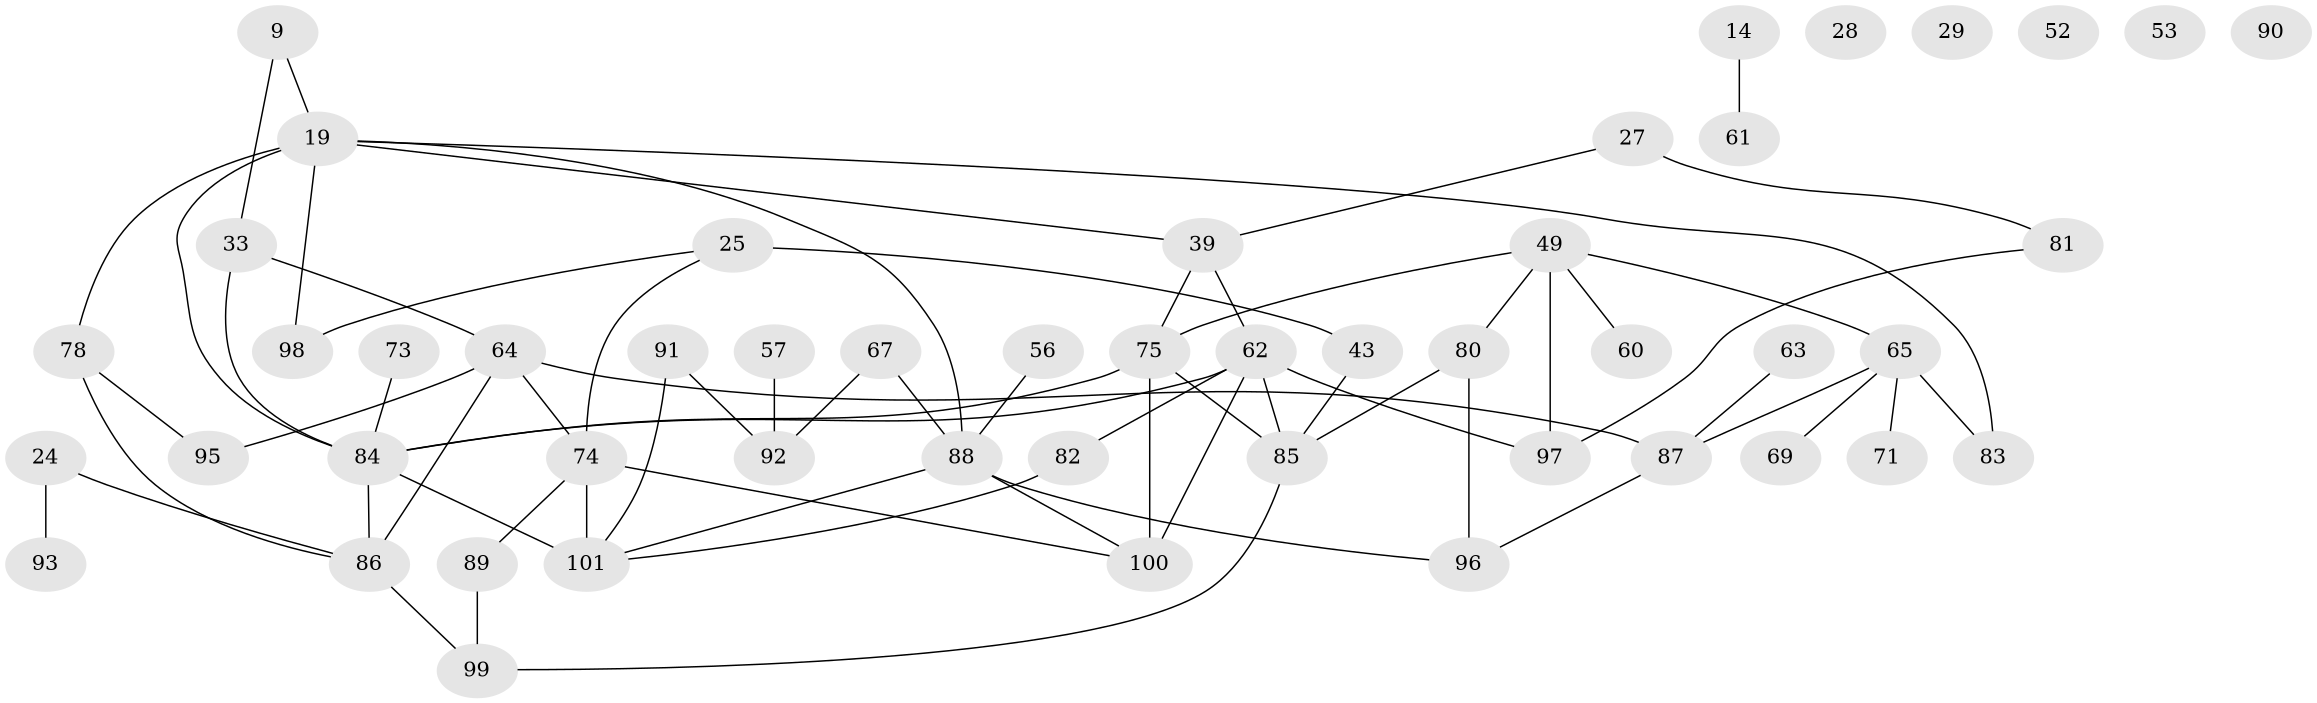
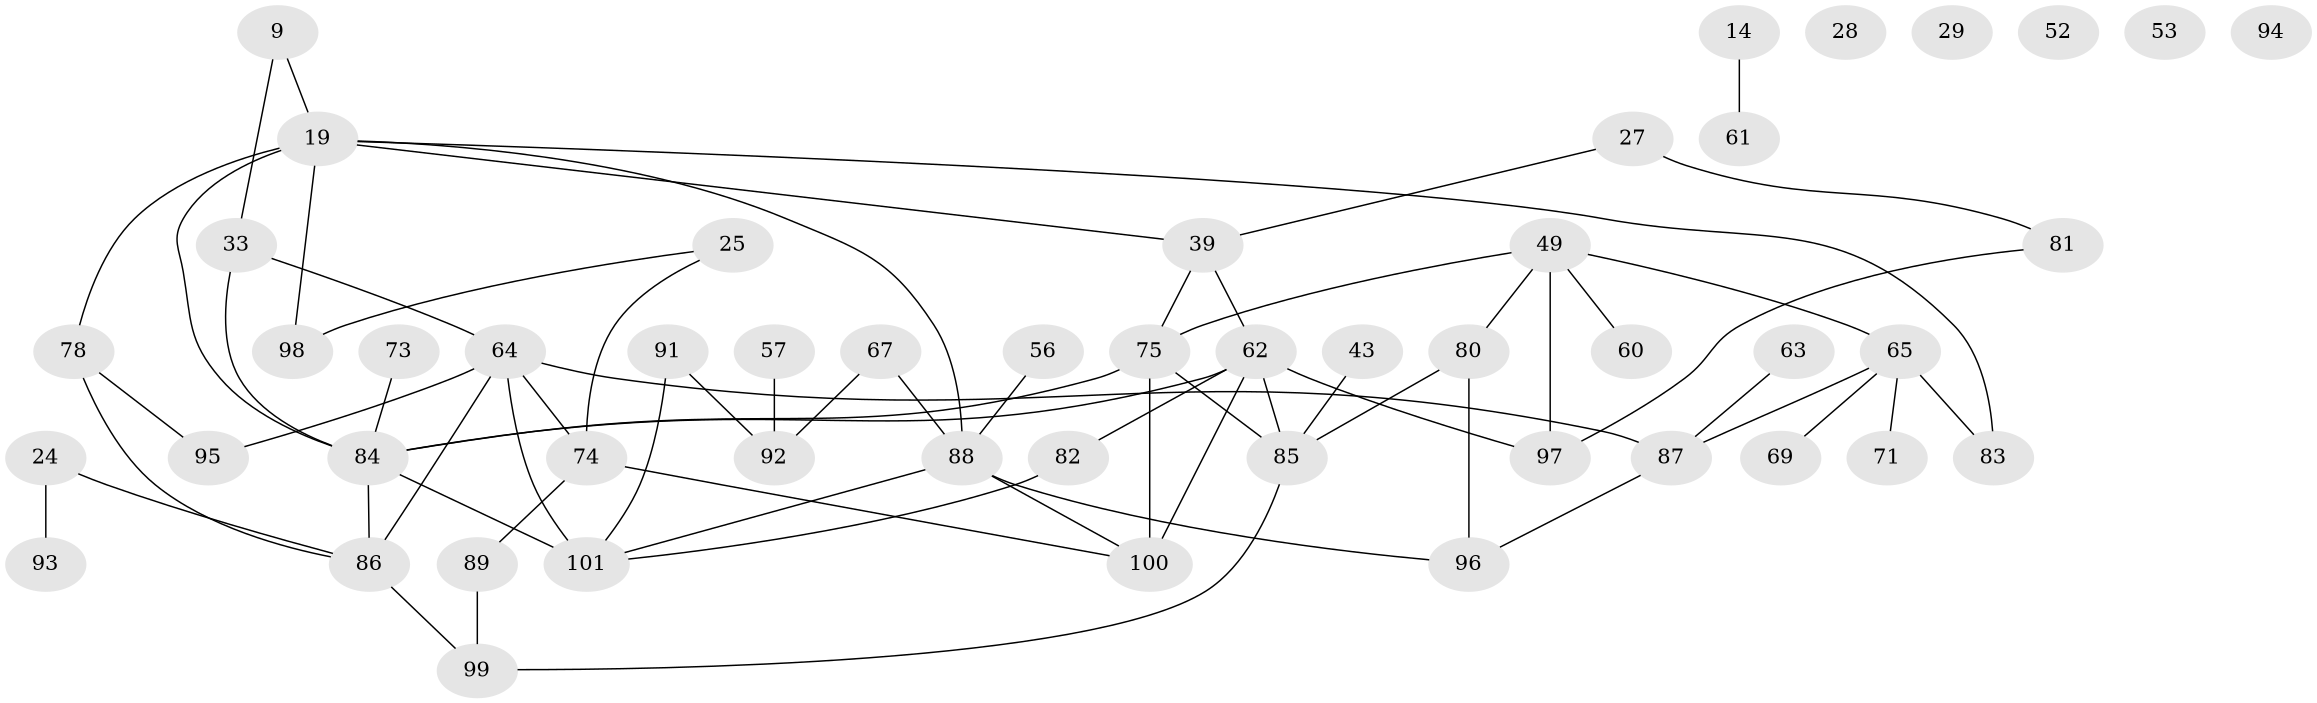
(2271, 33) -> (2271, 33)
(1056, 273) -> none
(587, 511) -> (526, 464)
